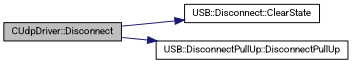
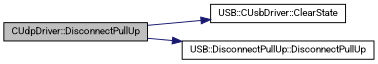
(252, 13) -> (278, 13)
(63, 32) -> (76, 32)
